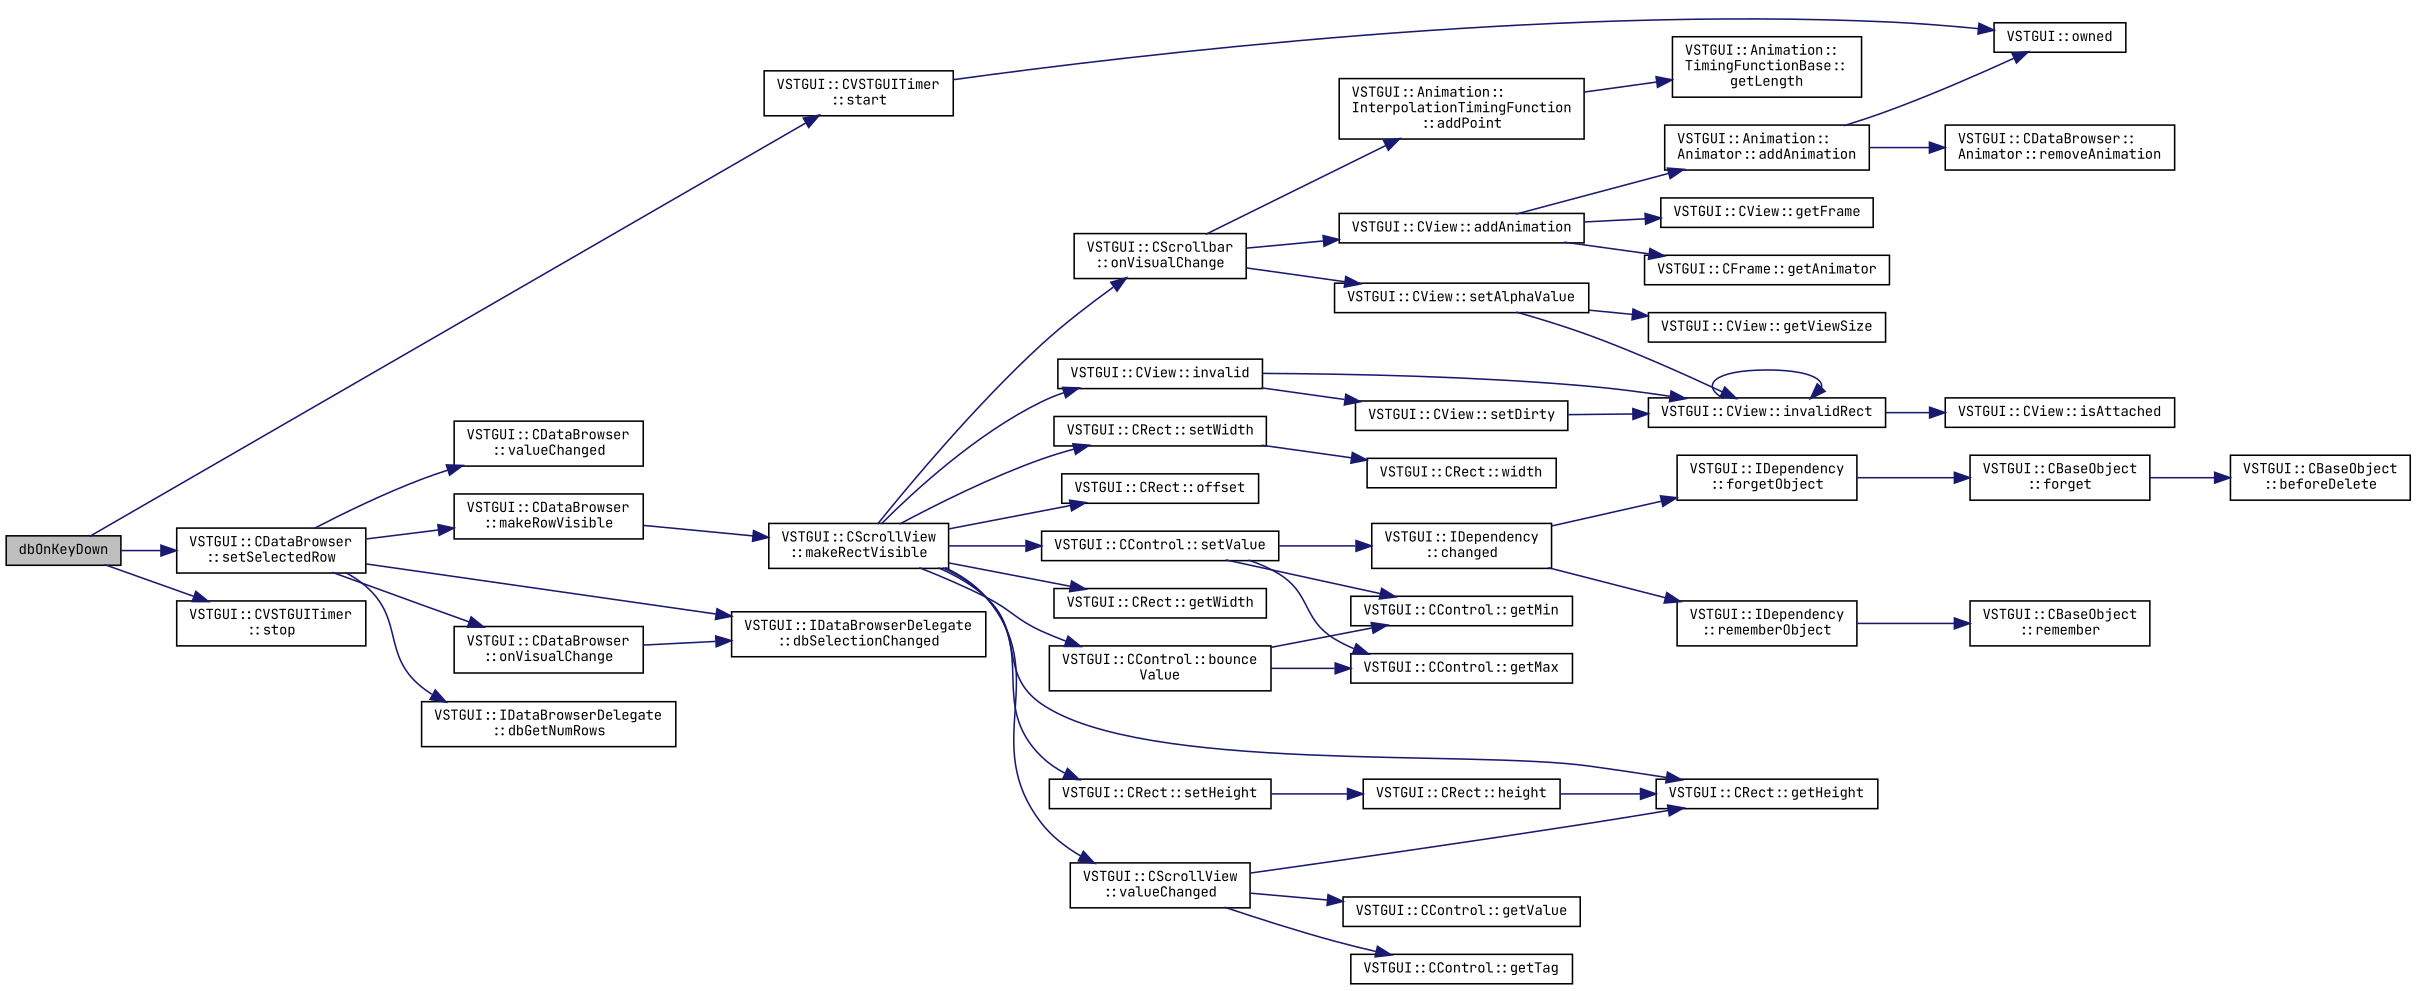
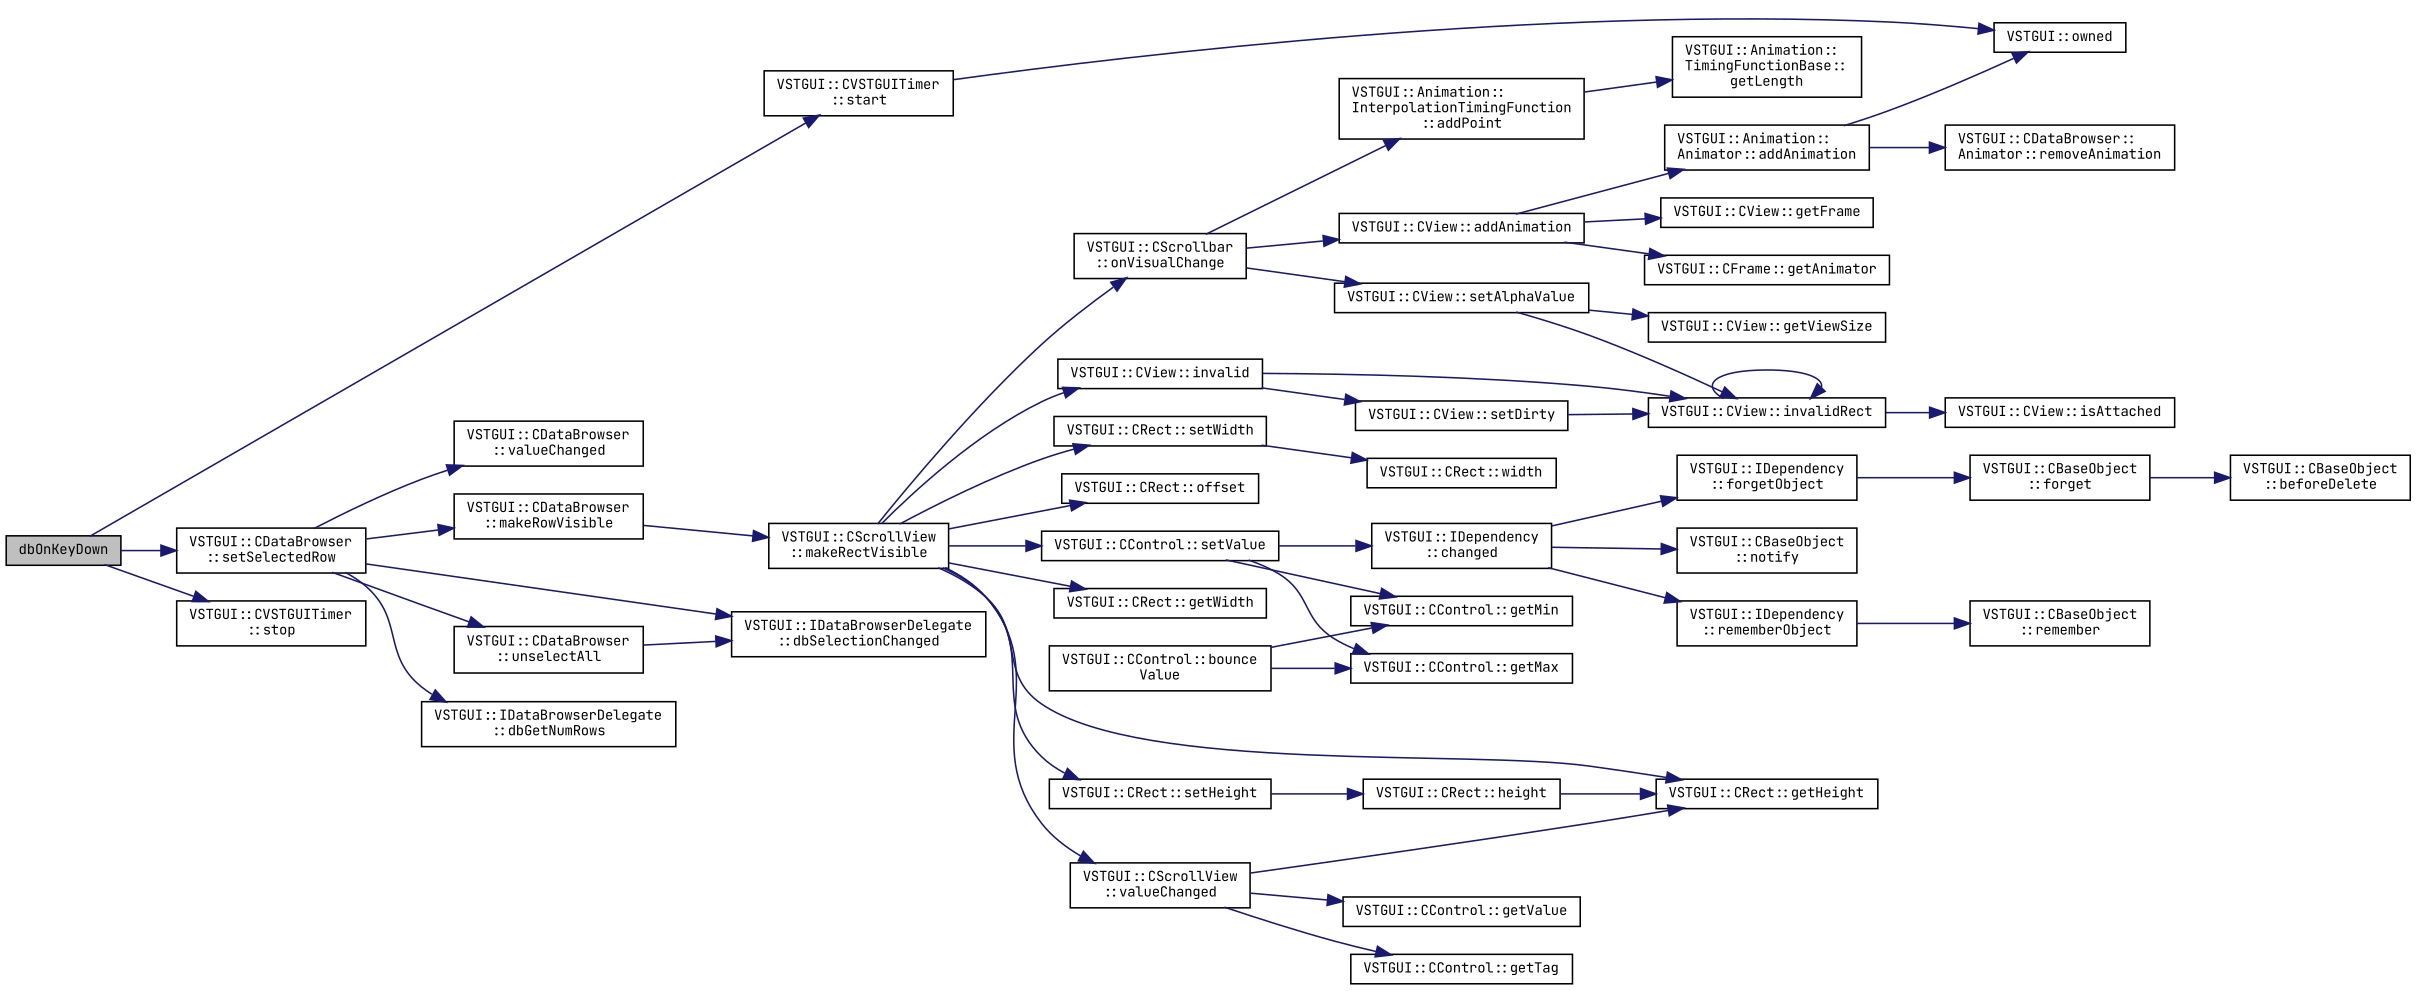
none -> (1767, 551)
(1011, 613) -> none
(549, 650) -> (549, 650)
